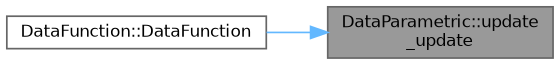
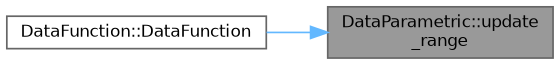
(440, 32) -> (440, 32)
